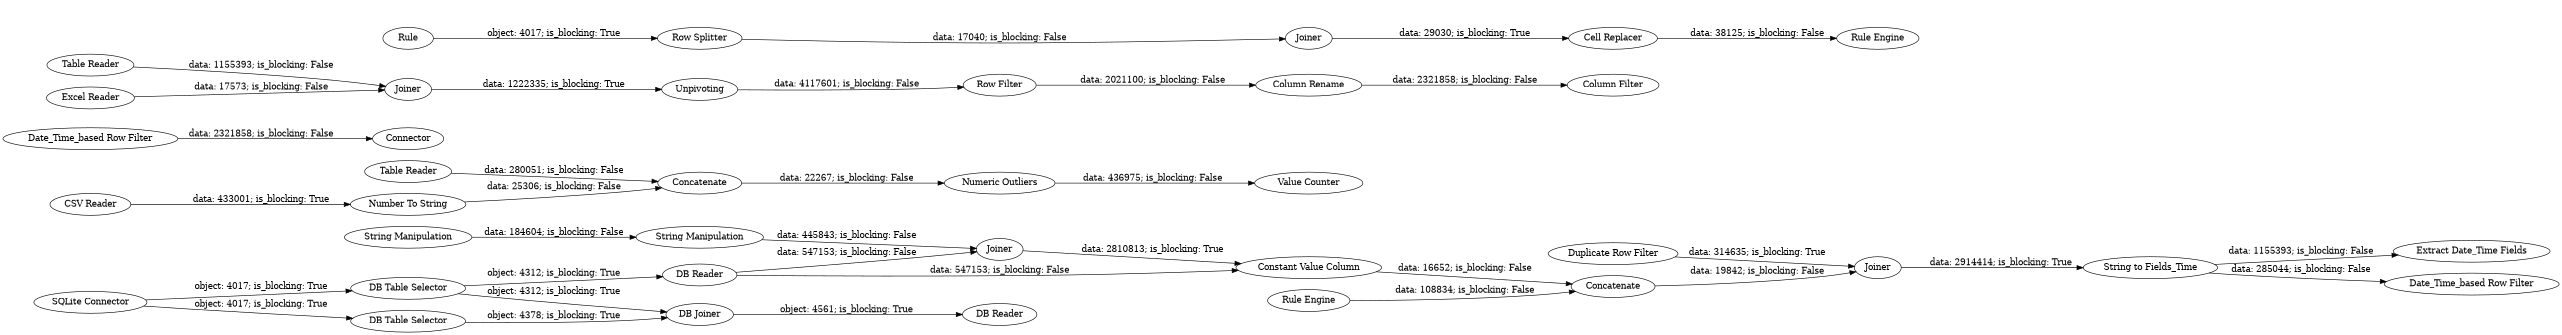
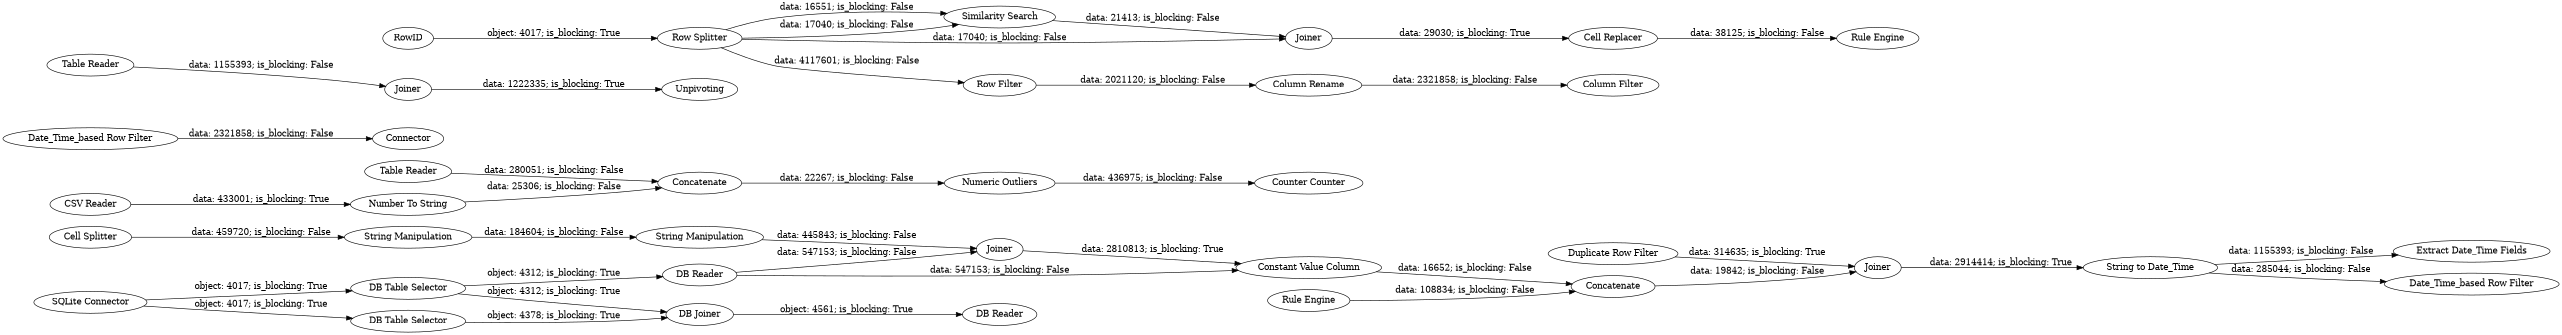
none -> (1000, 17)
(408, 38) -> (408, 38)
(1153, 81) -> (1153, 81)
(848, 90) -> (838, 73)
(90, 98) -> none
(1309, 183) -> (1309, 183)
none -> (90, 237)
(2150, 268) -> (2150, 268)
